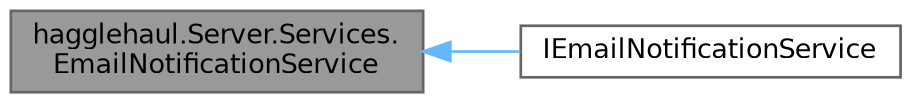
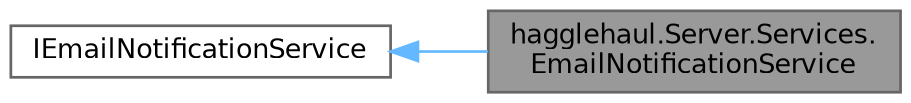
(485, 52) -> (453, 52)
